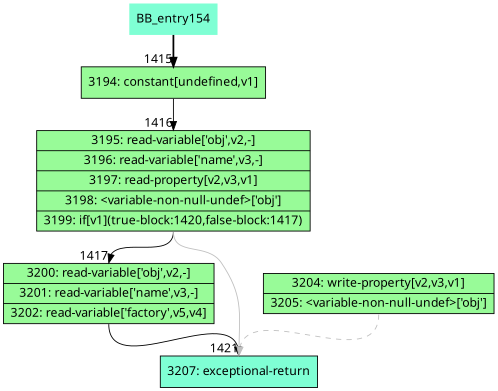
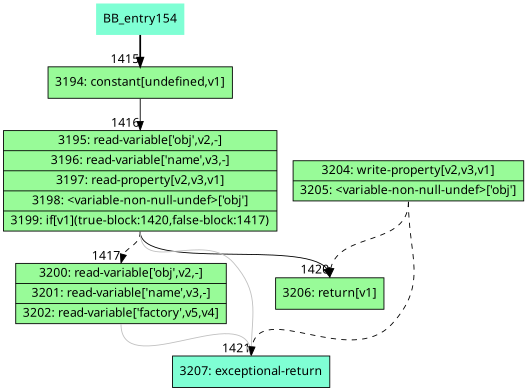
(146, 247) -> (134, 244)
none -> (330, 294)
(313, 336) -> (382, 331)
(170, 341) -> (182, 341)
